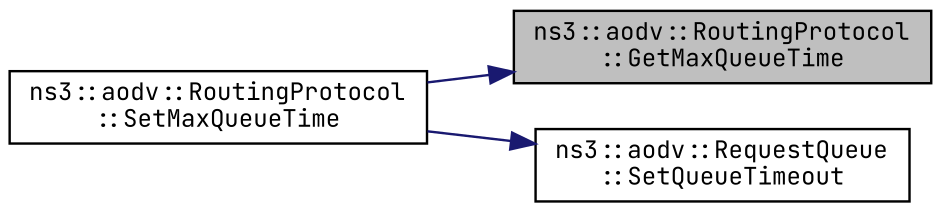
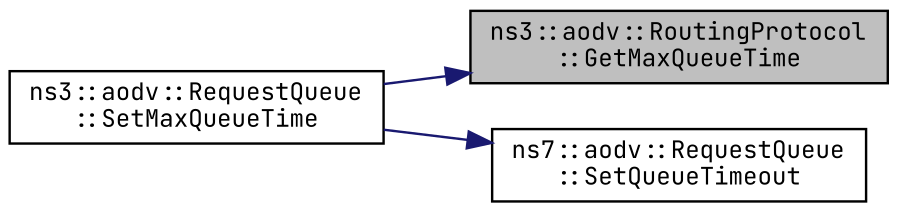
(218, 107) -> (197, 107)
(723, 165) -> (679, 165)
